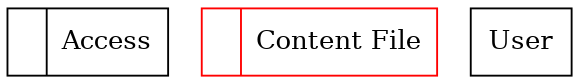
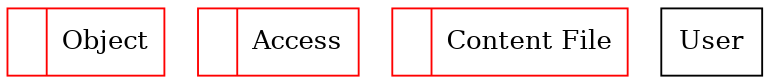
none -> (86, 42)
(88, 42) -> (278, 42)
